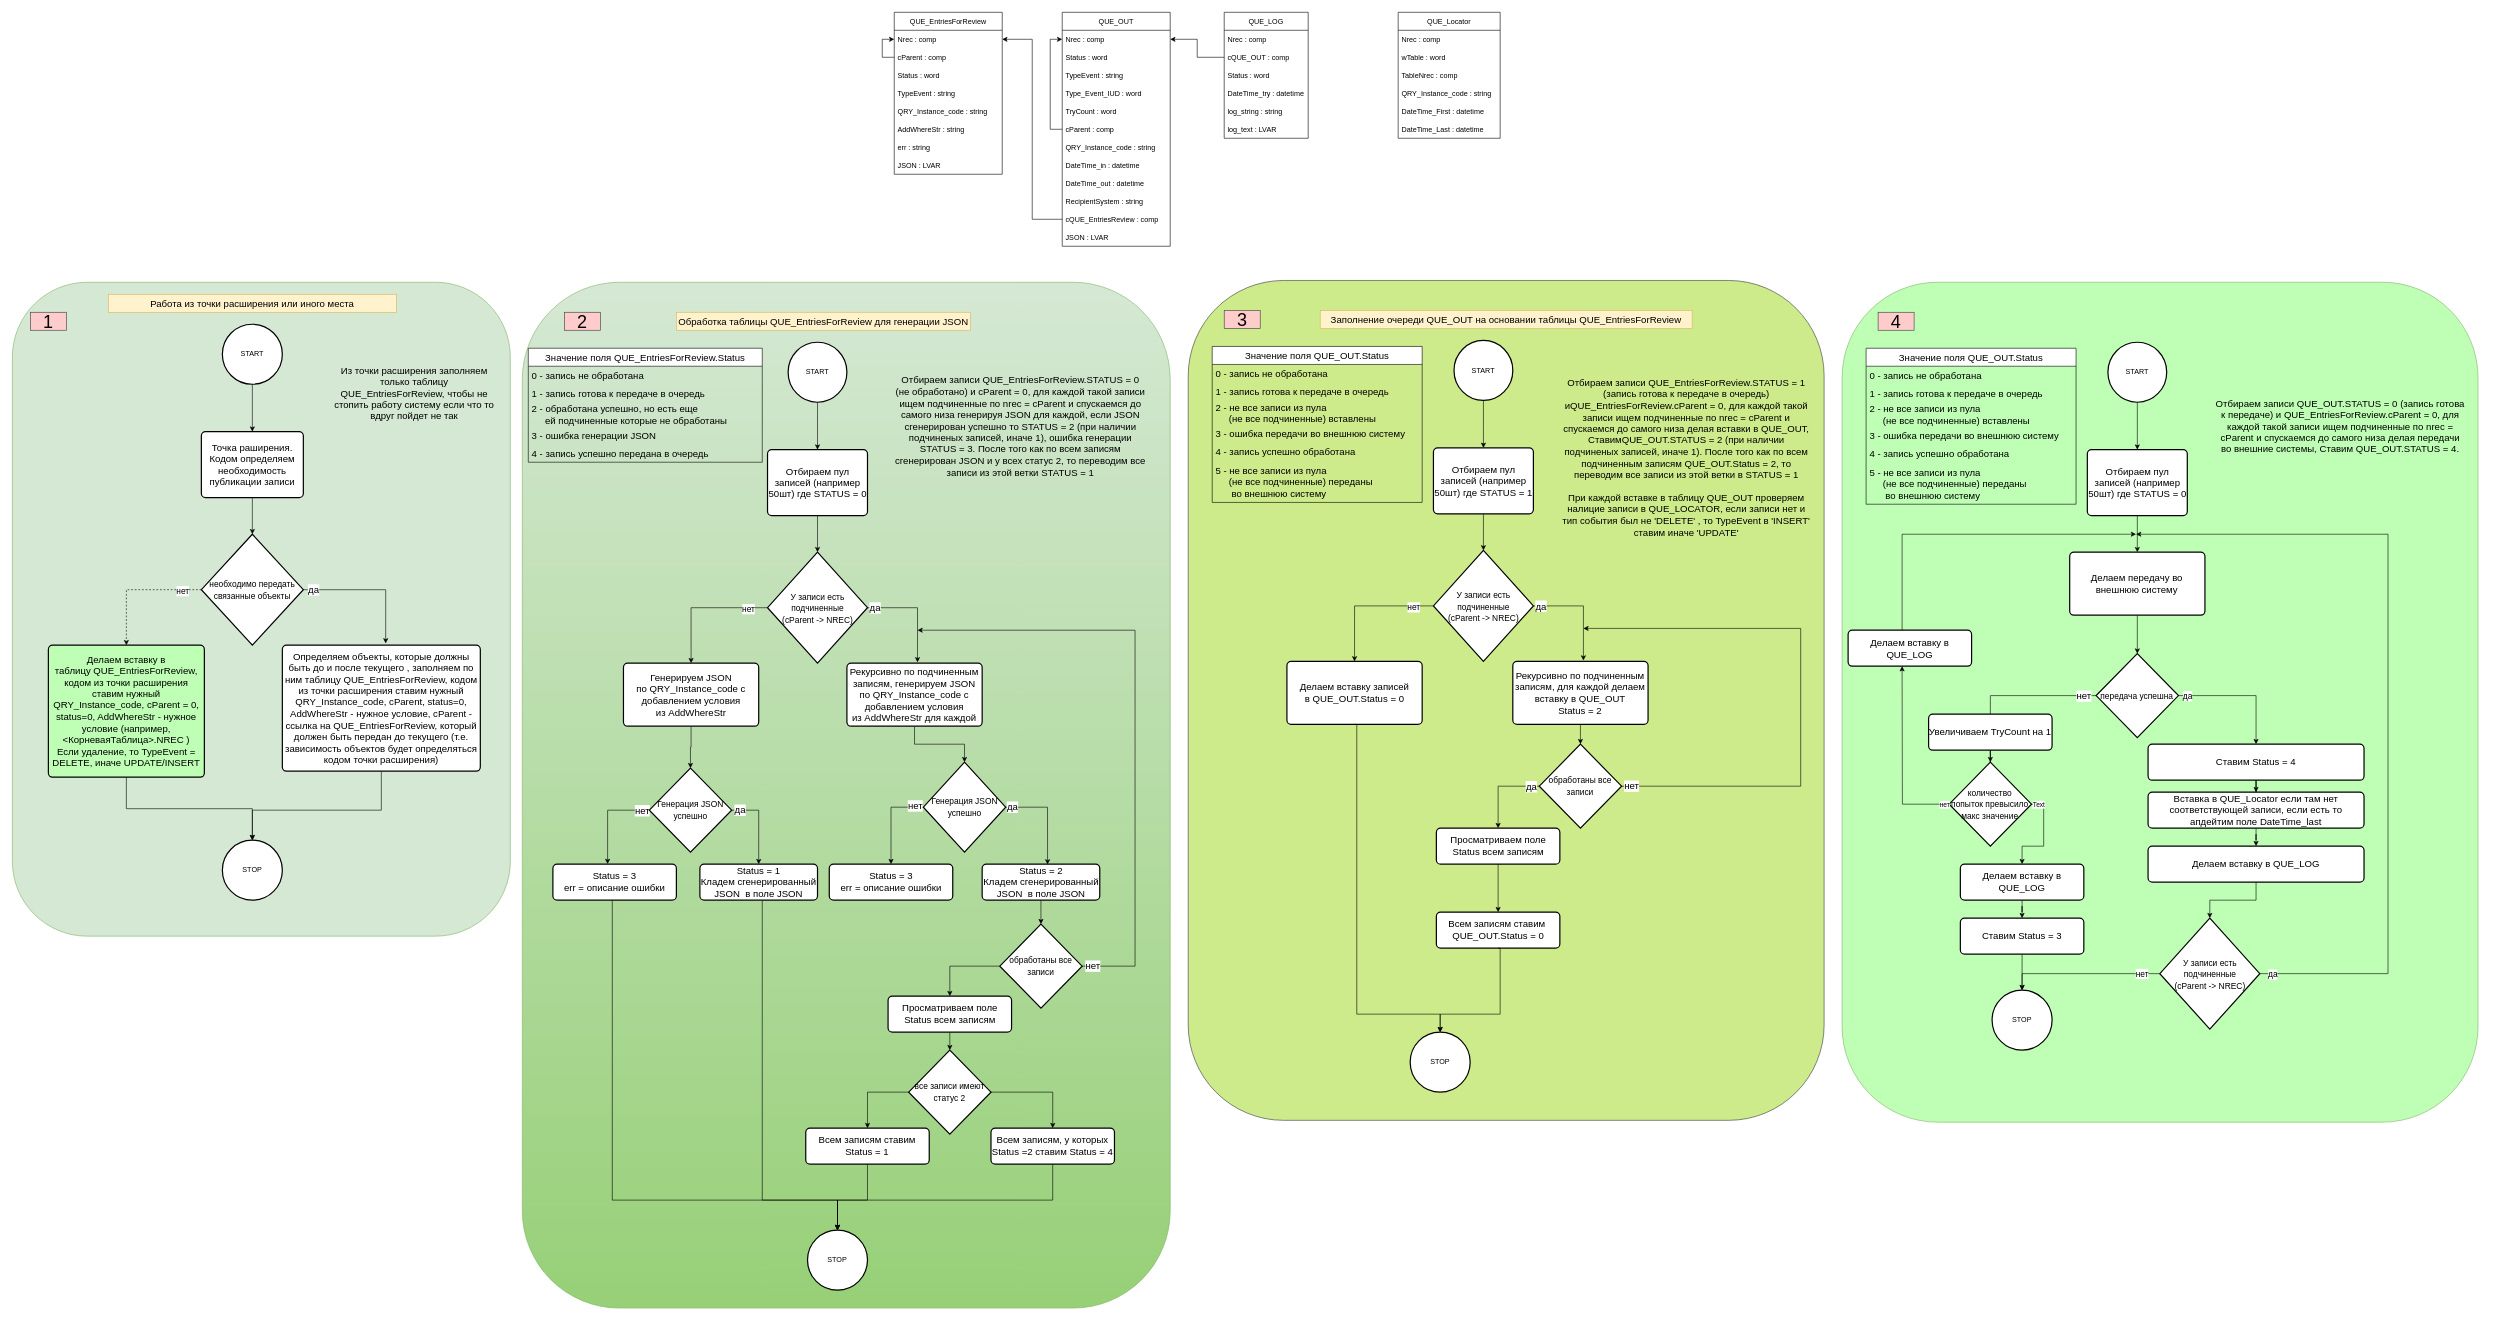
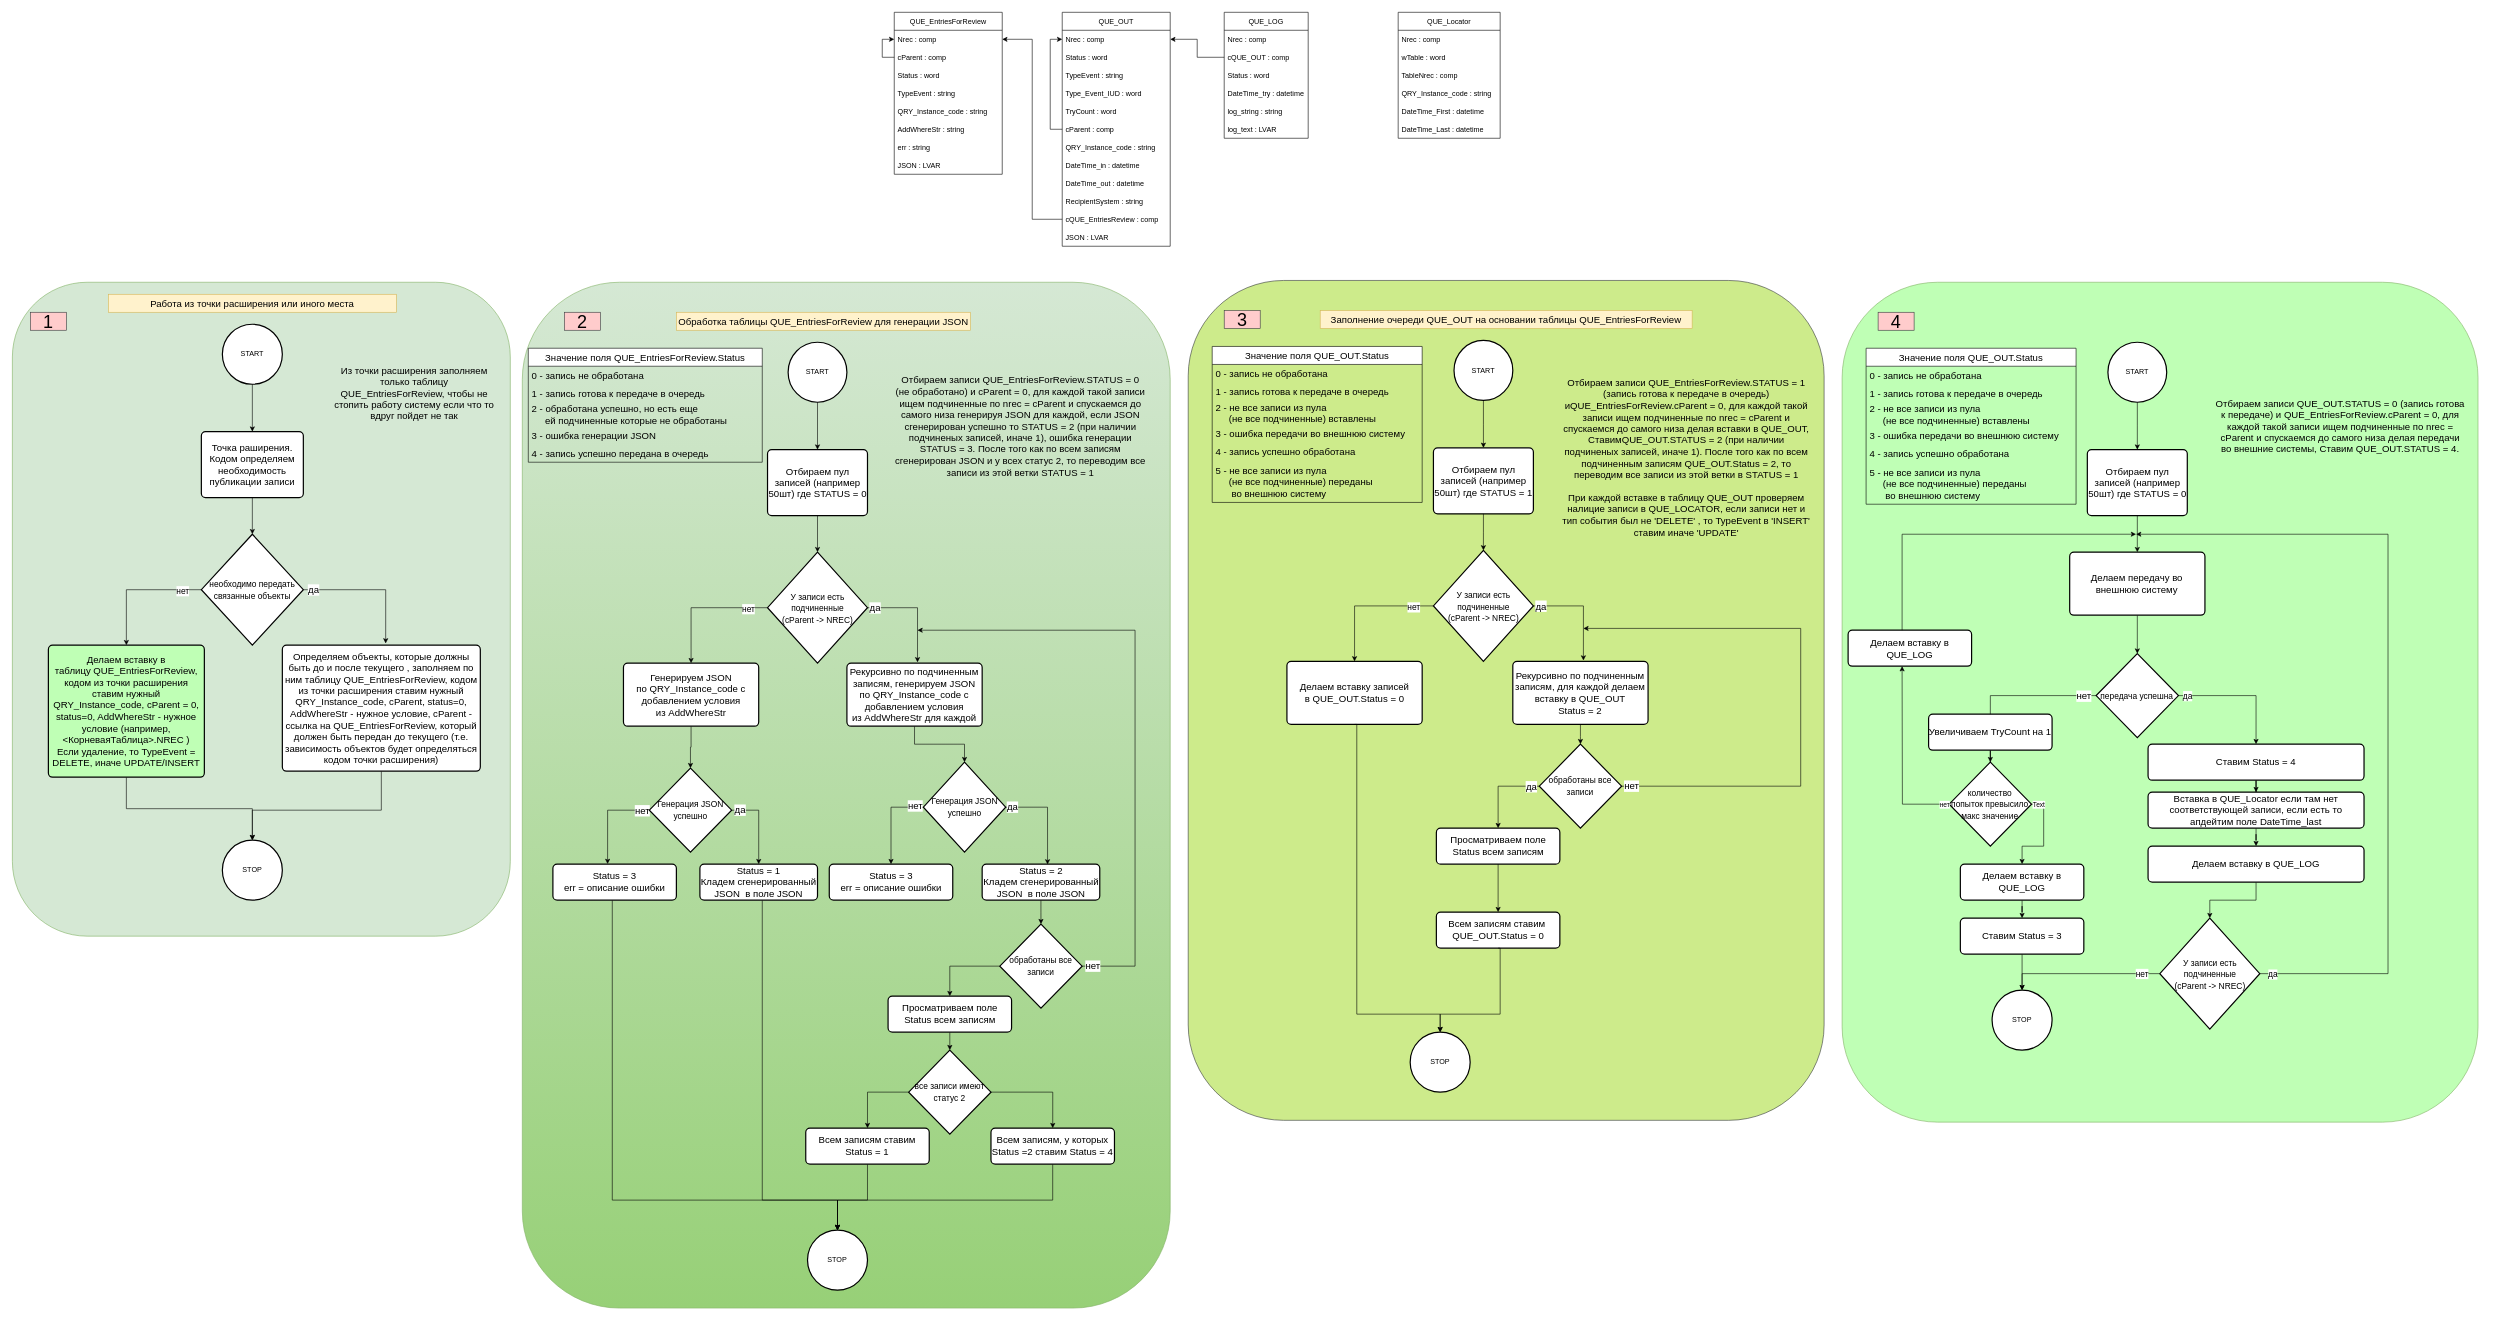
(126, 591) -> (126, 591)
